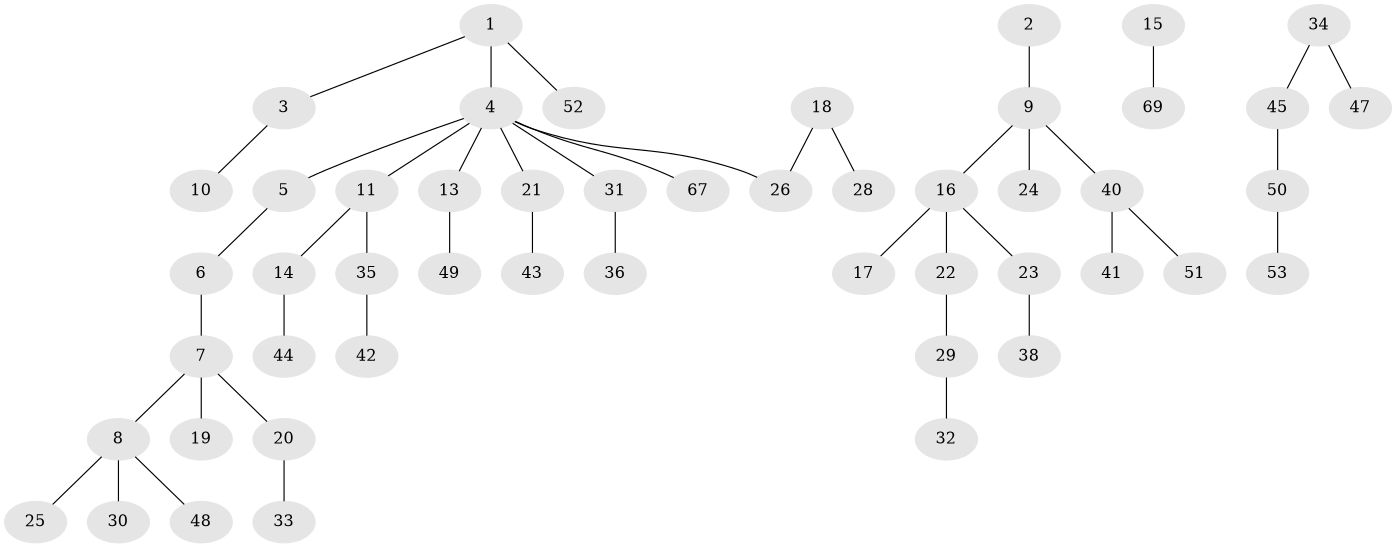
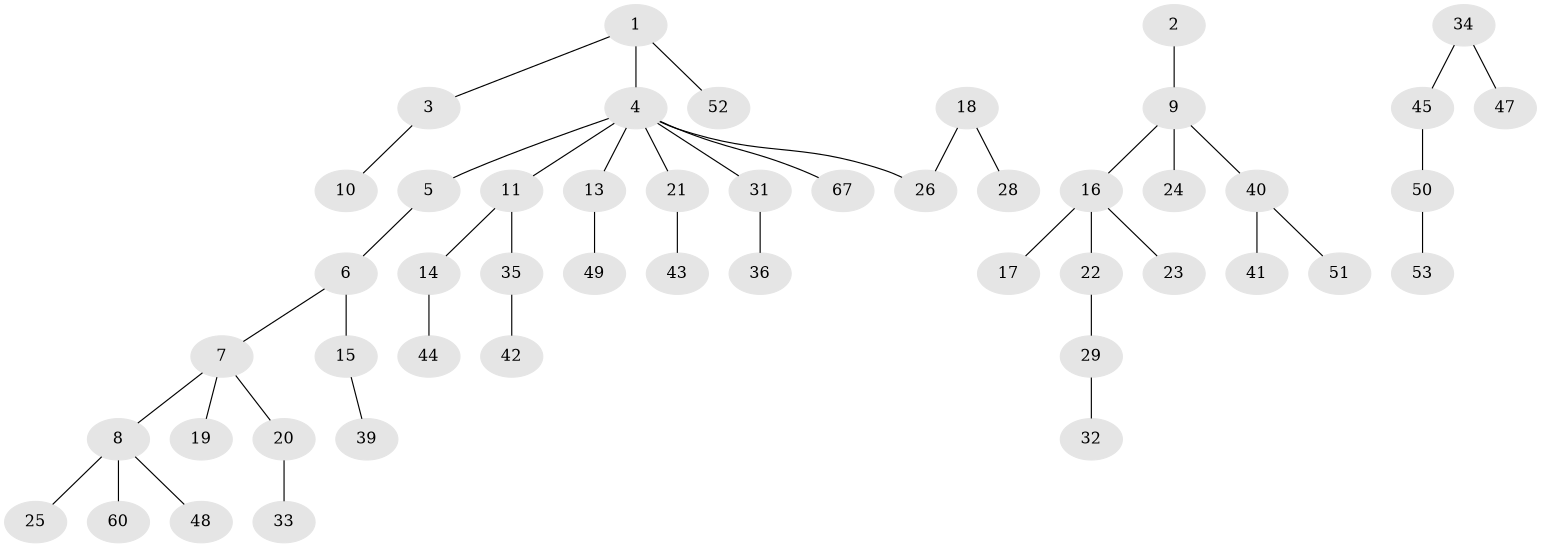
(1153, 108) -> (367, 439)
none -> (346, 315)
(1029, 356) -> none
(118, 522) -> (118, 522)
